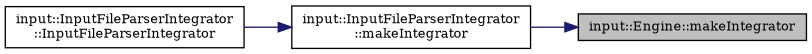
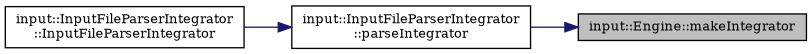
(411, 27) -> (411, 27)
